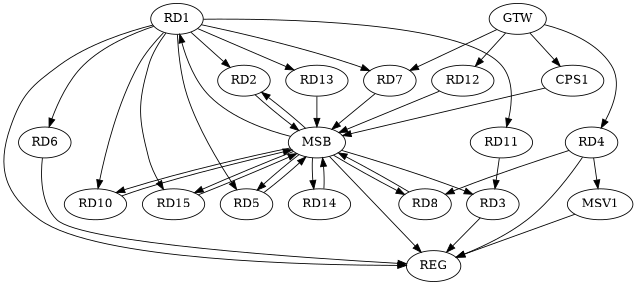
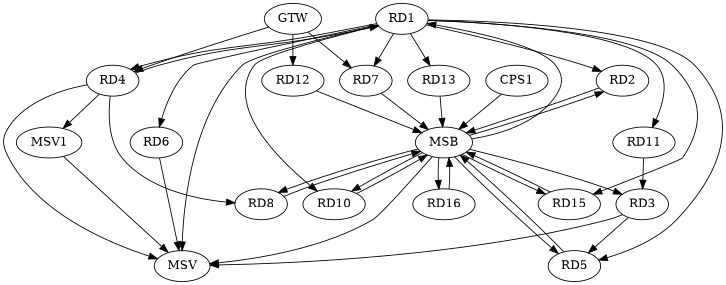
none -> (258, 44)
(542, 46) -> none
none -> (252, 47)
(319, 204) -> (444, 204)
none -> (612, 232)
(434, 266) -> (182, 266)
